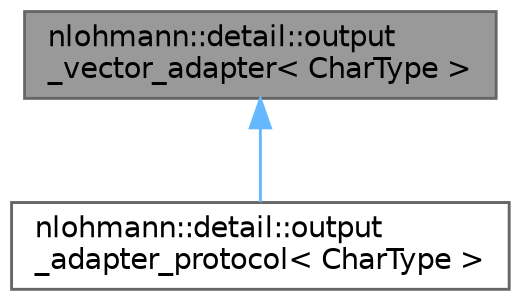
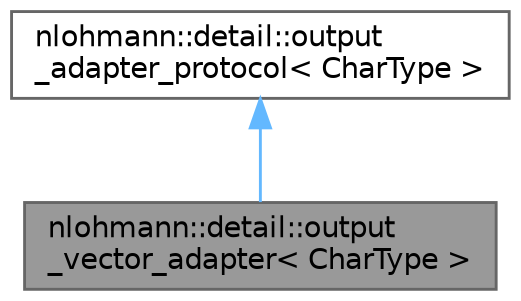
(260, 165) -> (260, 165)
